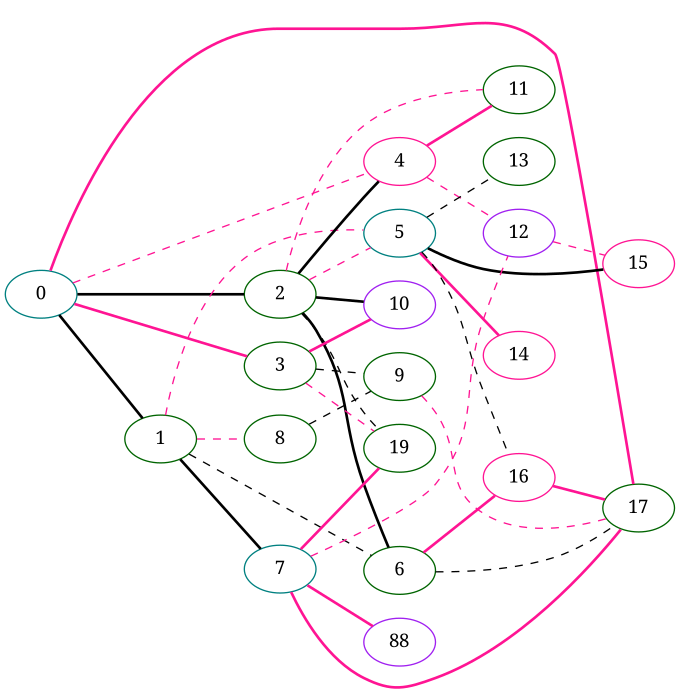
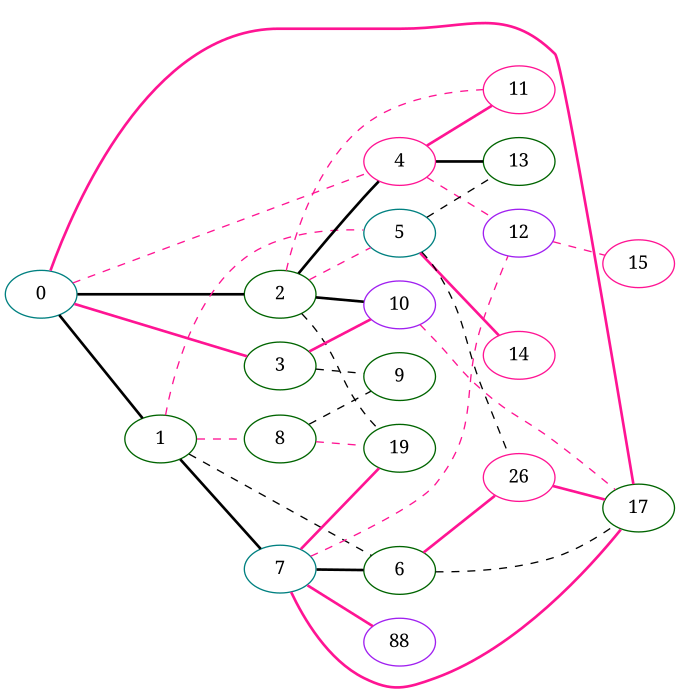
(519, 90) -> (519, 90)
none -> (460, 161)
(514, 273) -> none
(333, 402) -> (340, 444)
(349, 428) -> (340, 570)
(519, 477) -> (519, 477)
(469, 502) -> (512, 413)
